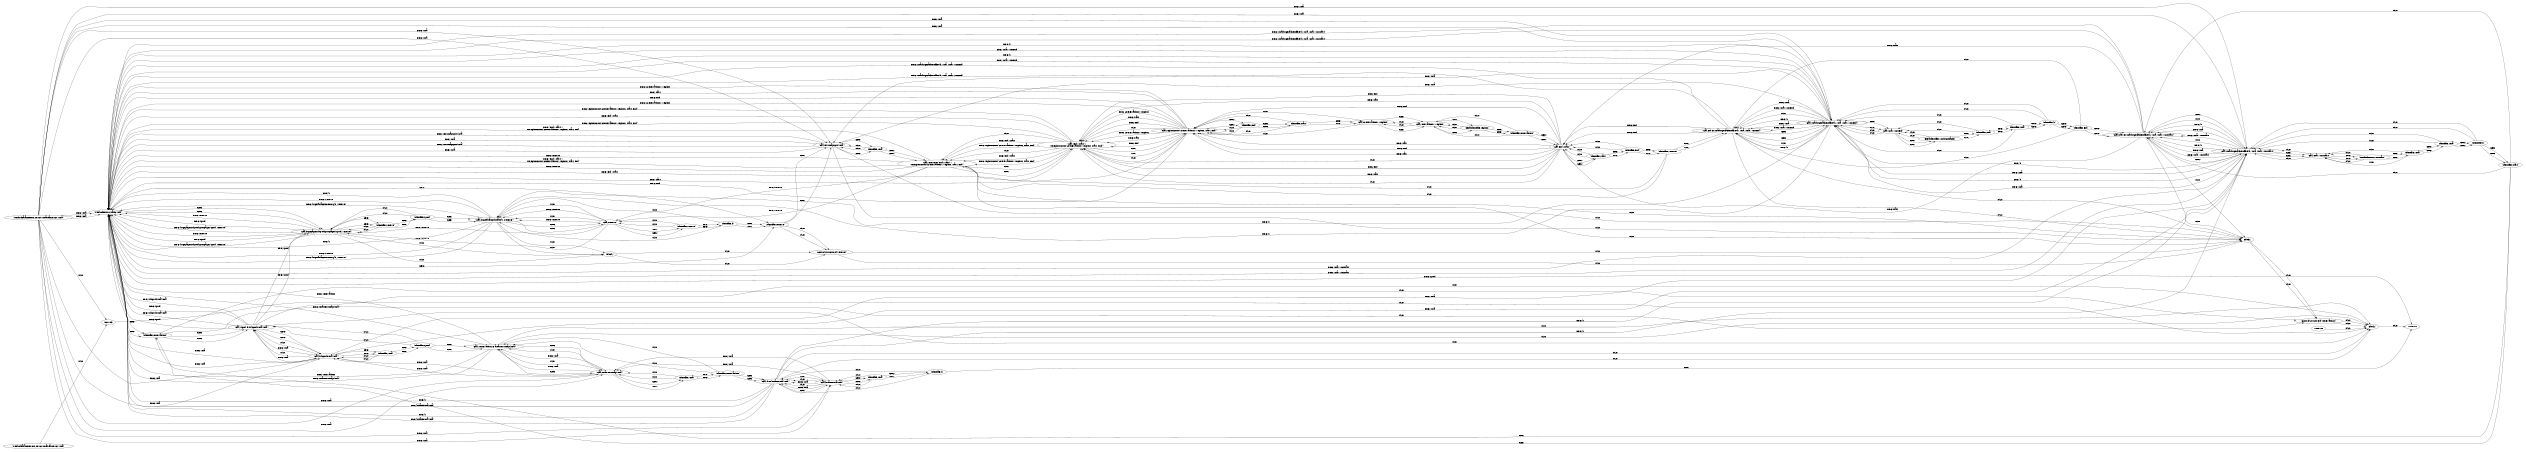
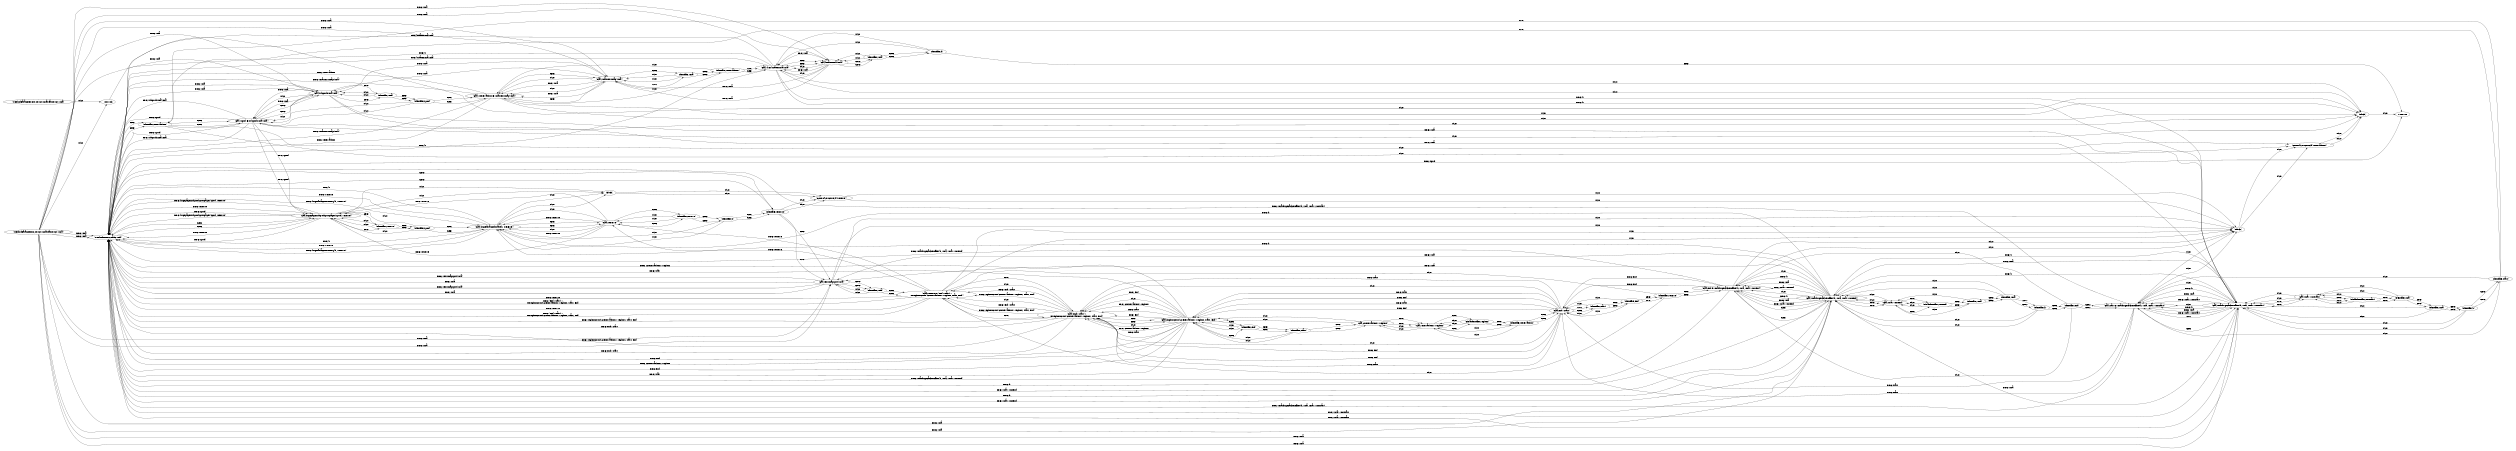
(1940, 139) -> (1935, 305)
(2372, 157) -> (2363, 300)
(2319, 329) -> none
(495, 347) -> (495, 96)
